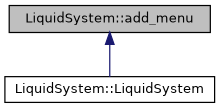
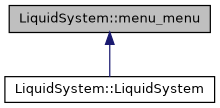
(110, 19) -> (110, 19)
